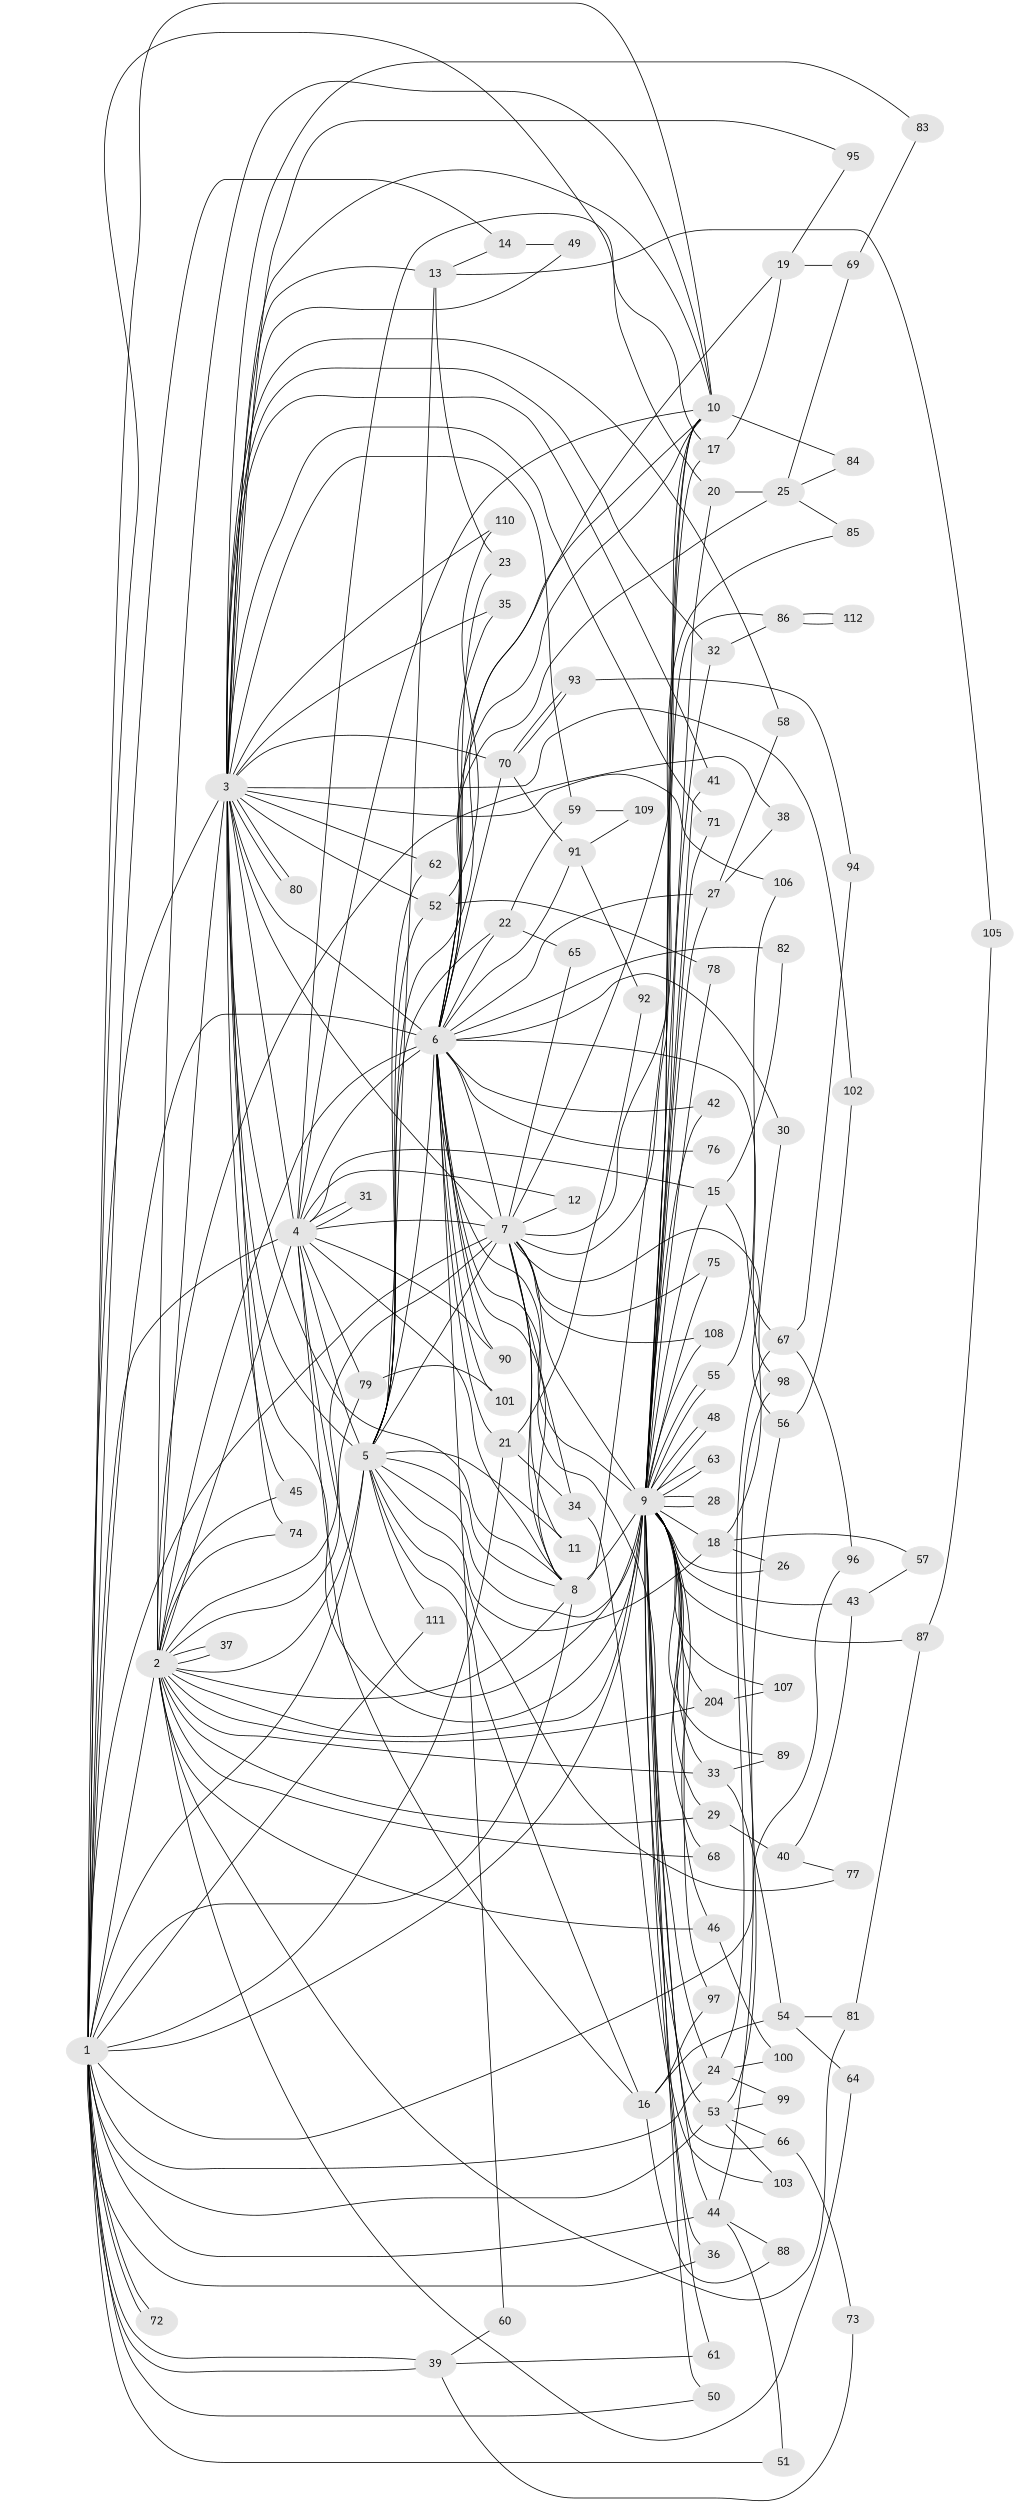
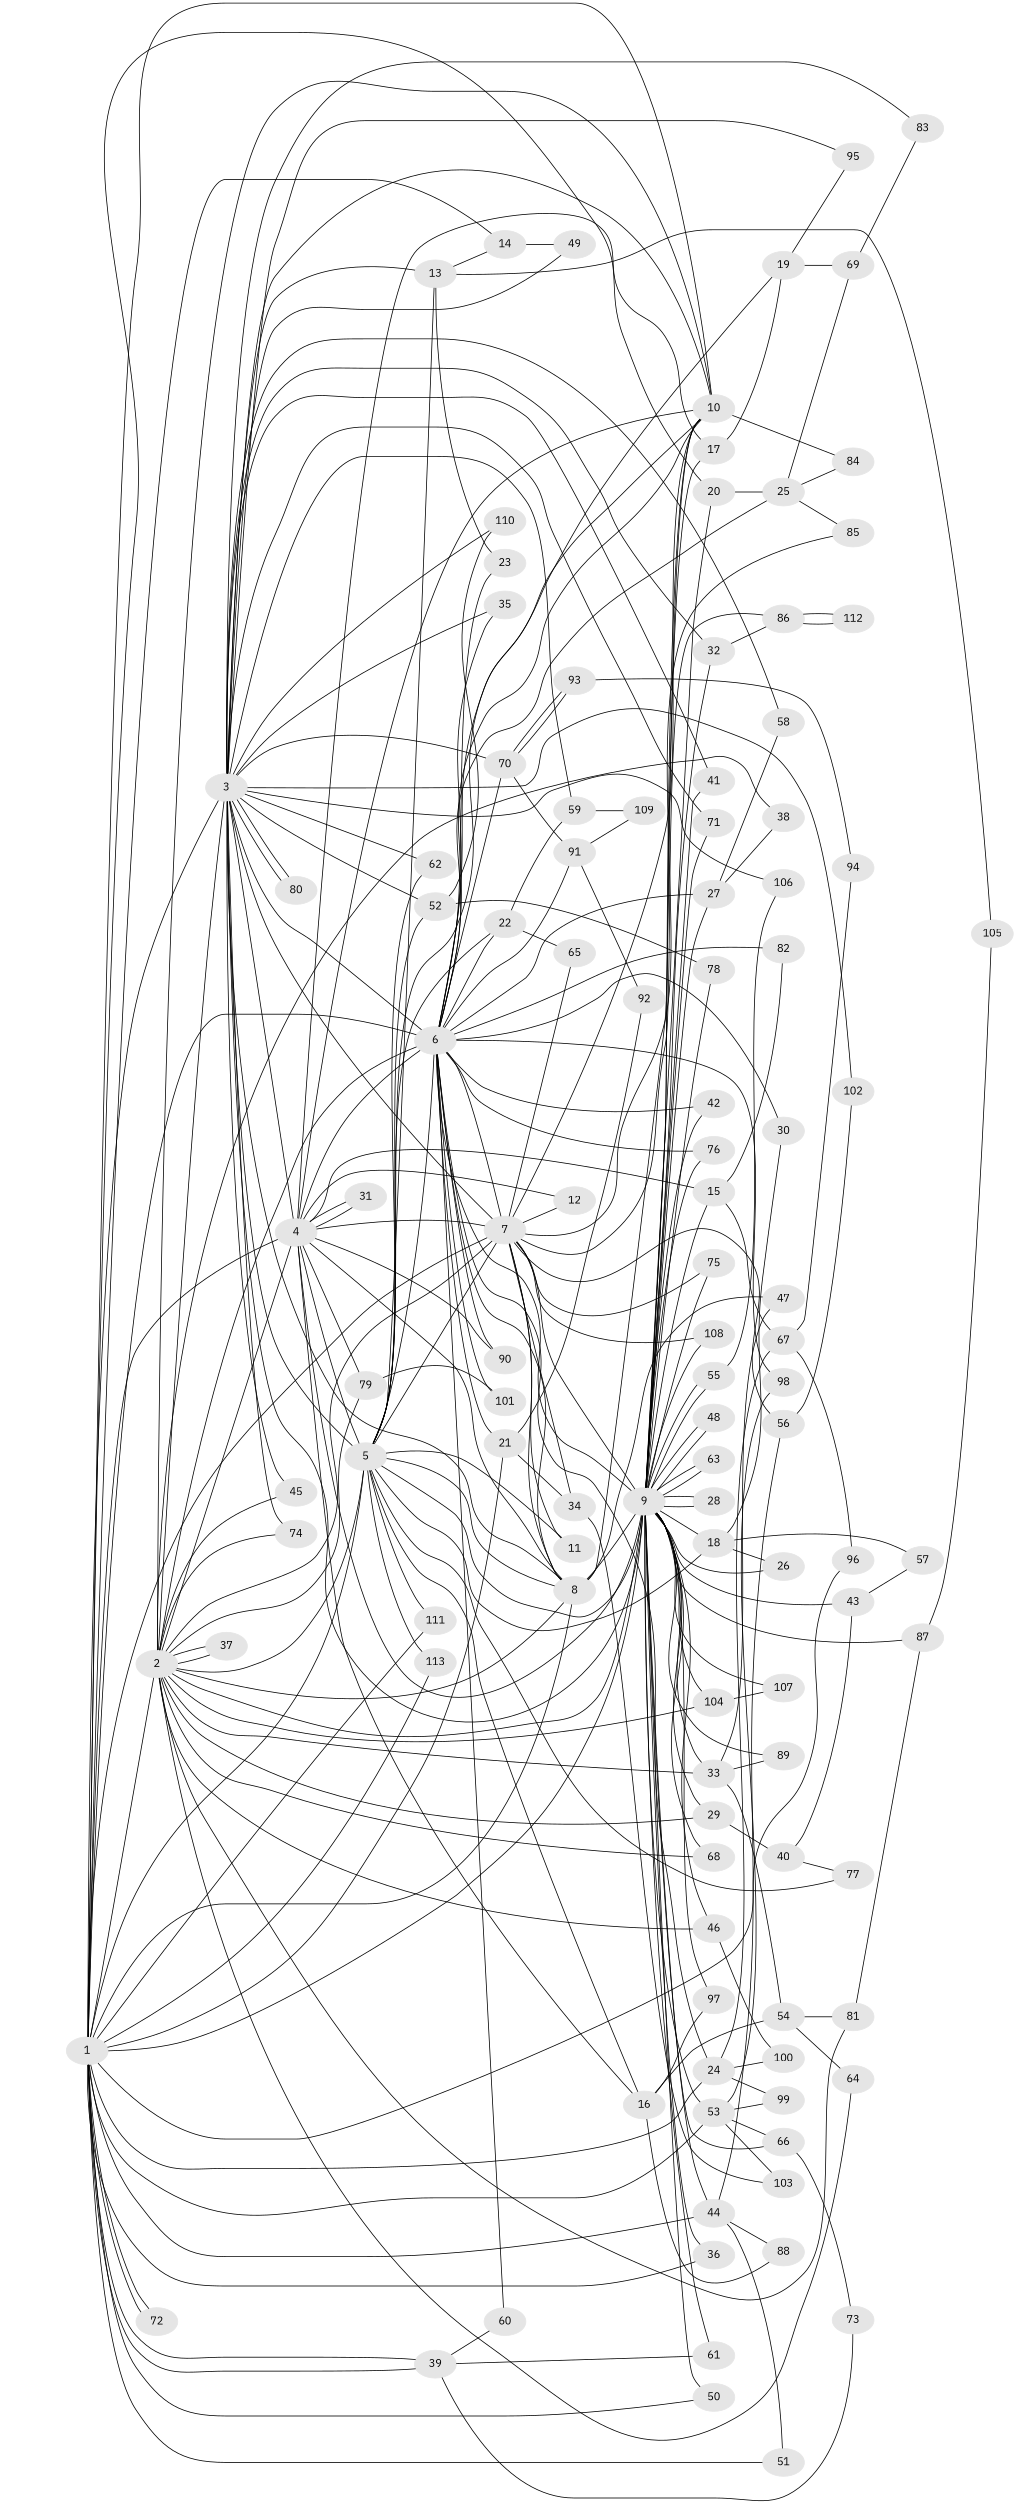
none -> (784, 1299)
none -> (661, 1322)
none -> (435, 1662)
(714, 1703) -> (714, 1703)
